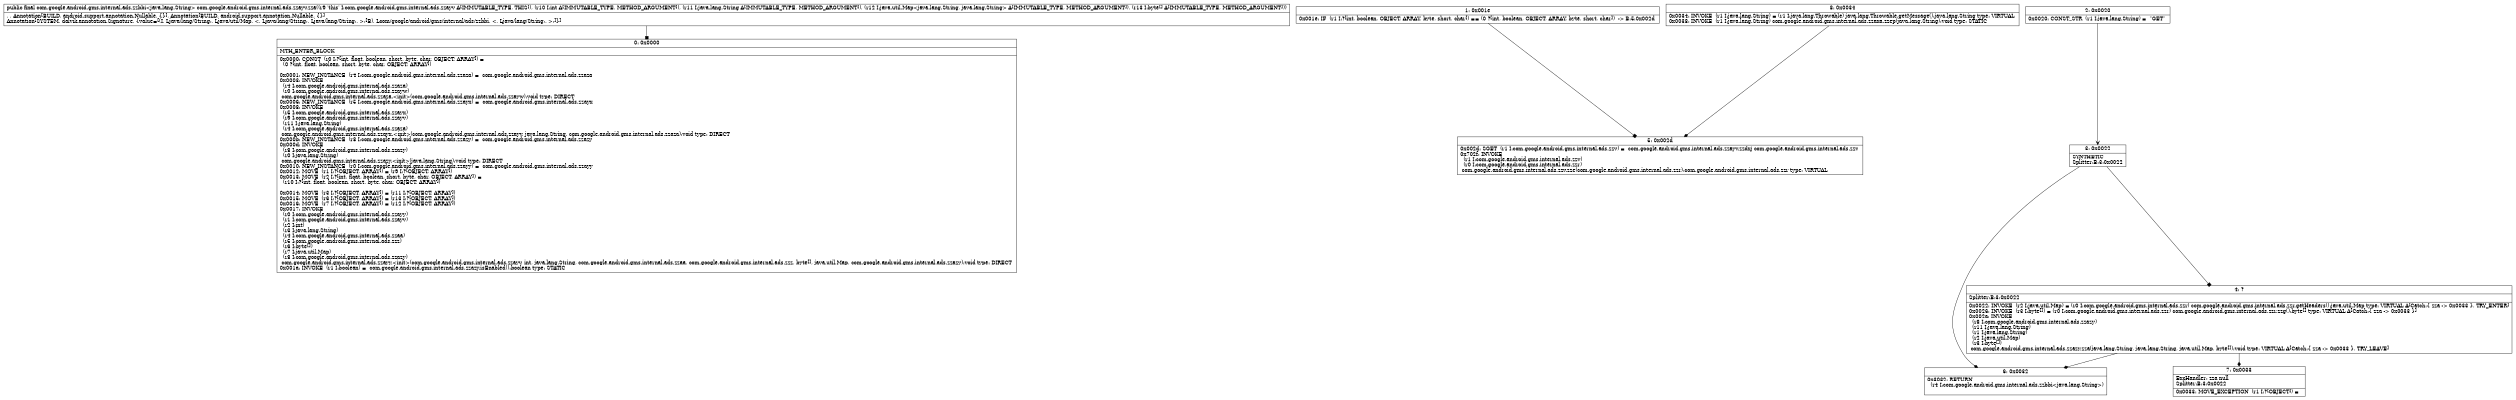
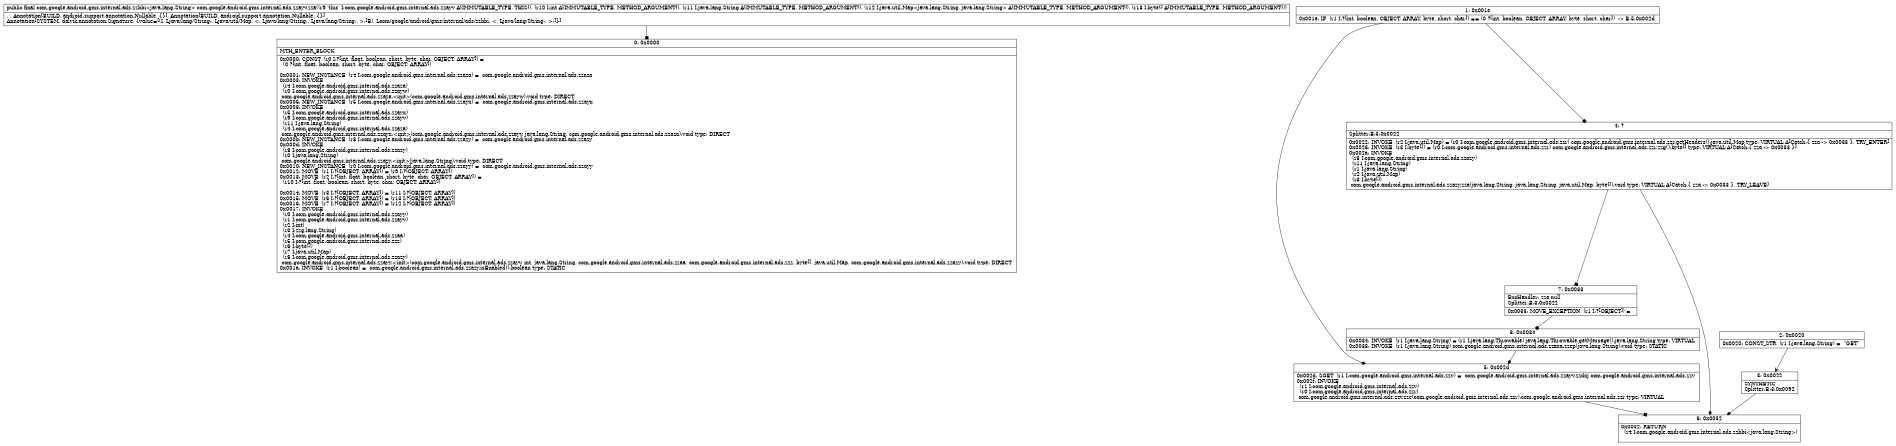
(1561, 79) -> (1278, 184)
(1483, 154) -> (1319, 381)
(2098, 162) -> (1770, 389)
(2157, 225) -> (1534, 71)
(309, 231) -> (308, 231)
none -> (1546, 321)
(2239, 358) -> (1592, 236)
(1952, 380) -> (1645, 427)
none -> (1614, 408)
